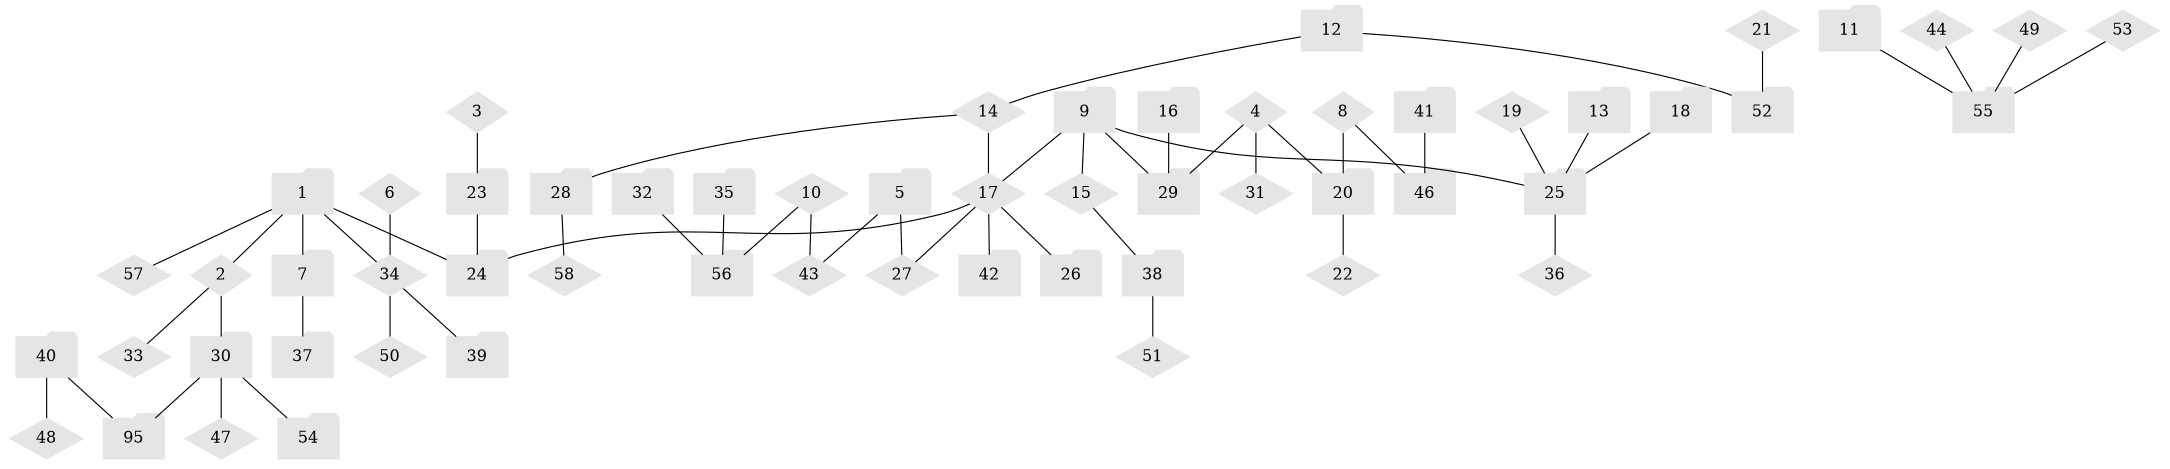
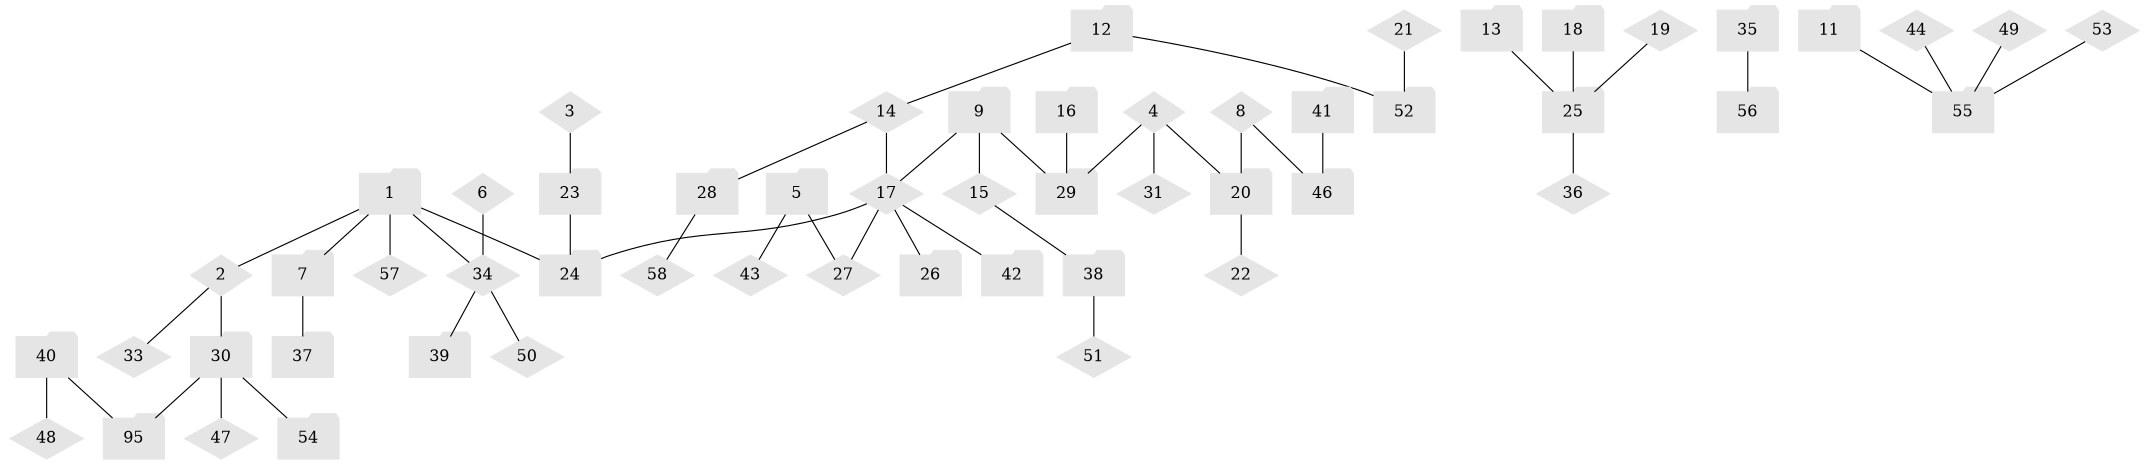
(1319, 160) -> none
(643, 194) -> none
(812, 194) -> none
